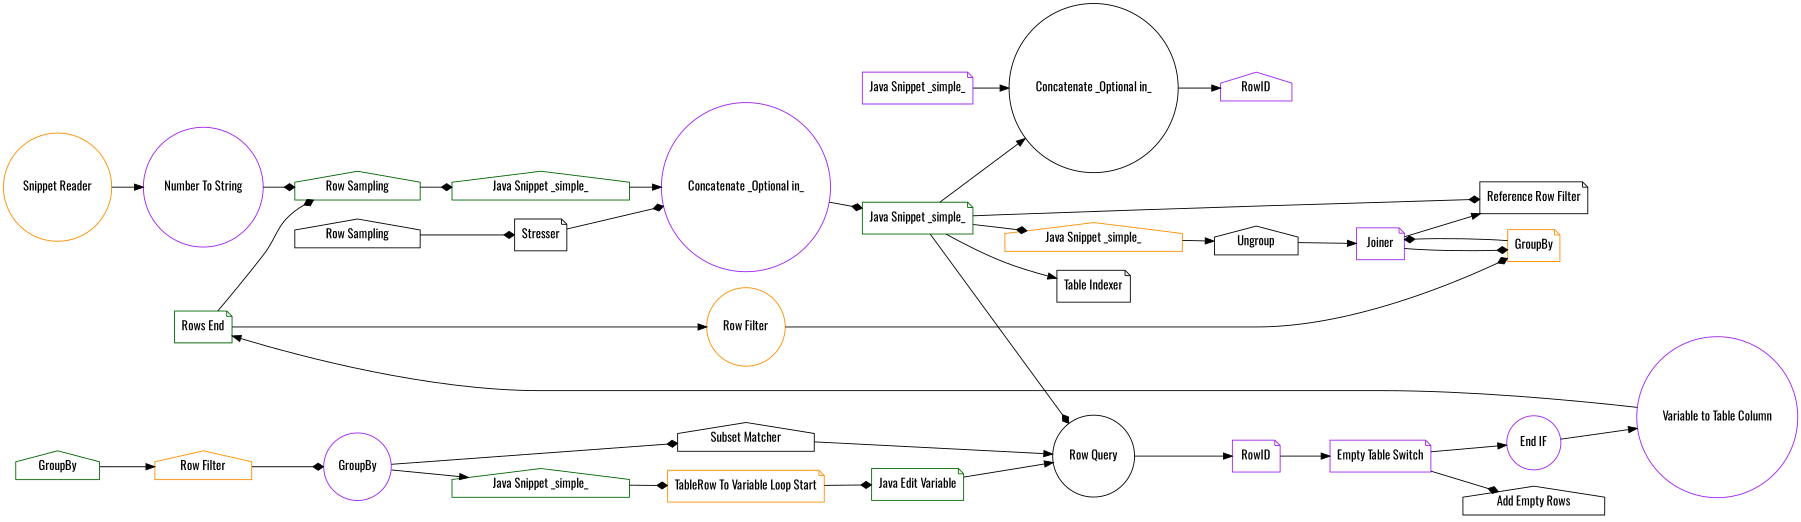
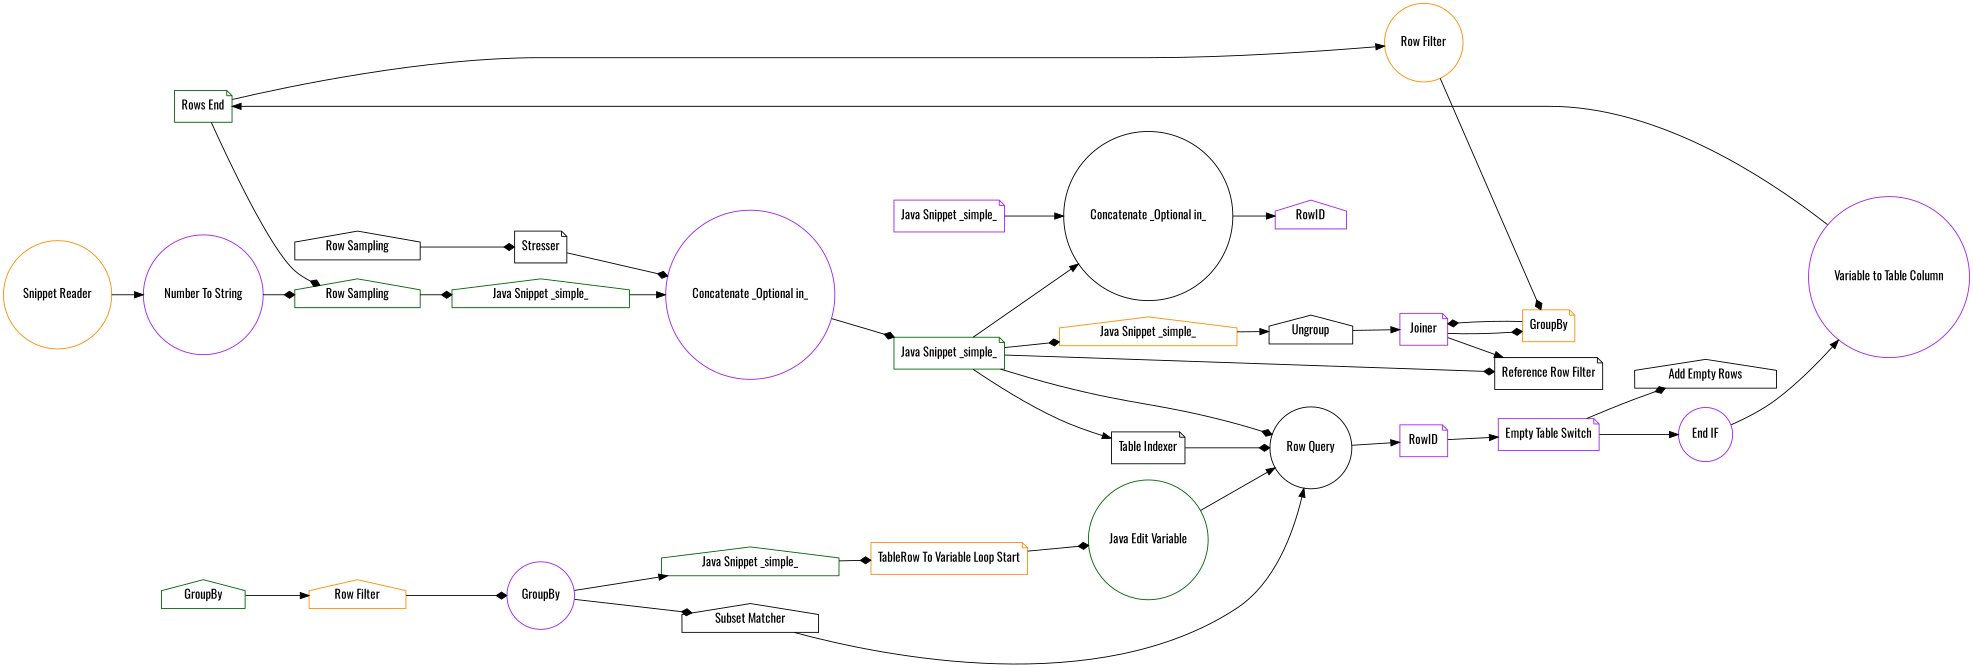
none -> (1222, 448)
(918, 484) -> (1148, 540)
